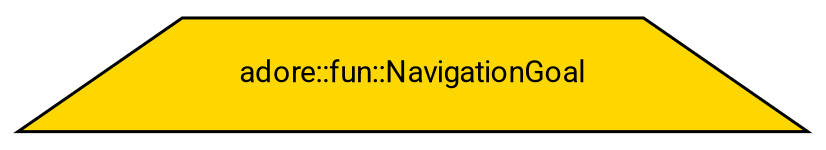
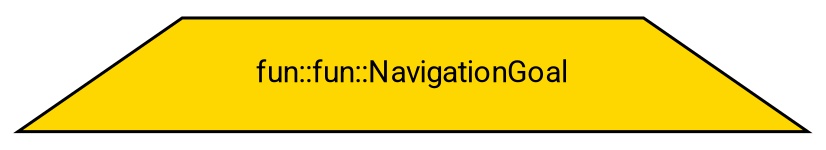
(413, 75) -> (413, 75)
